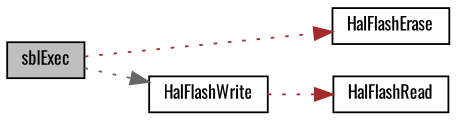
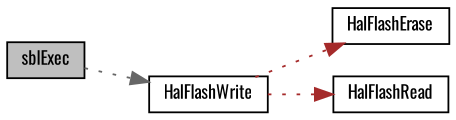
(199, 45) -> (291, 64)
